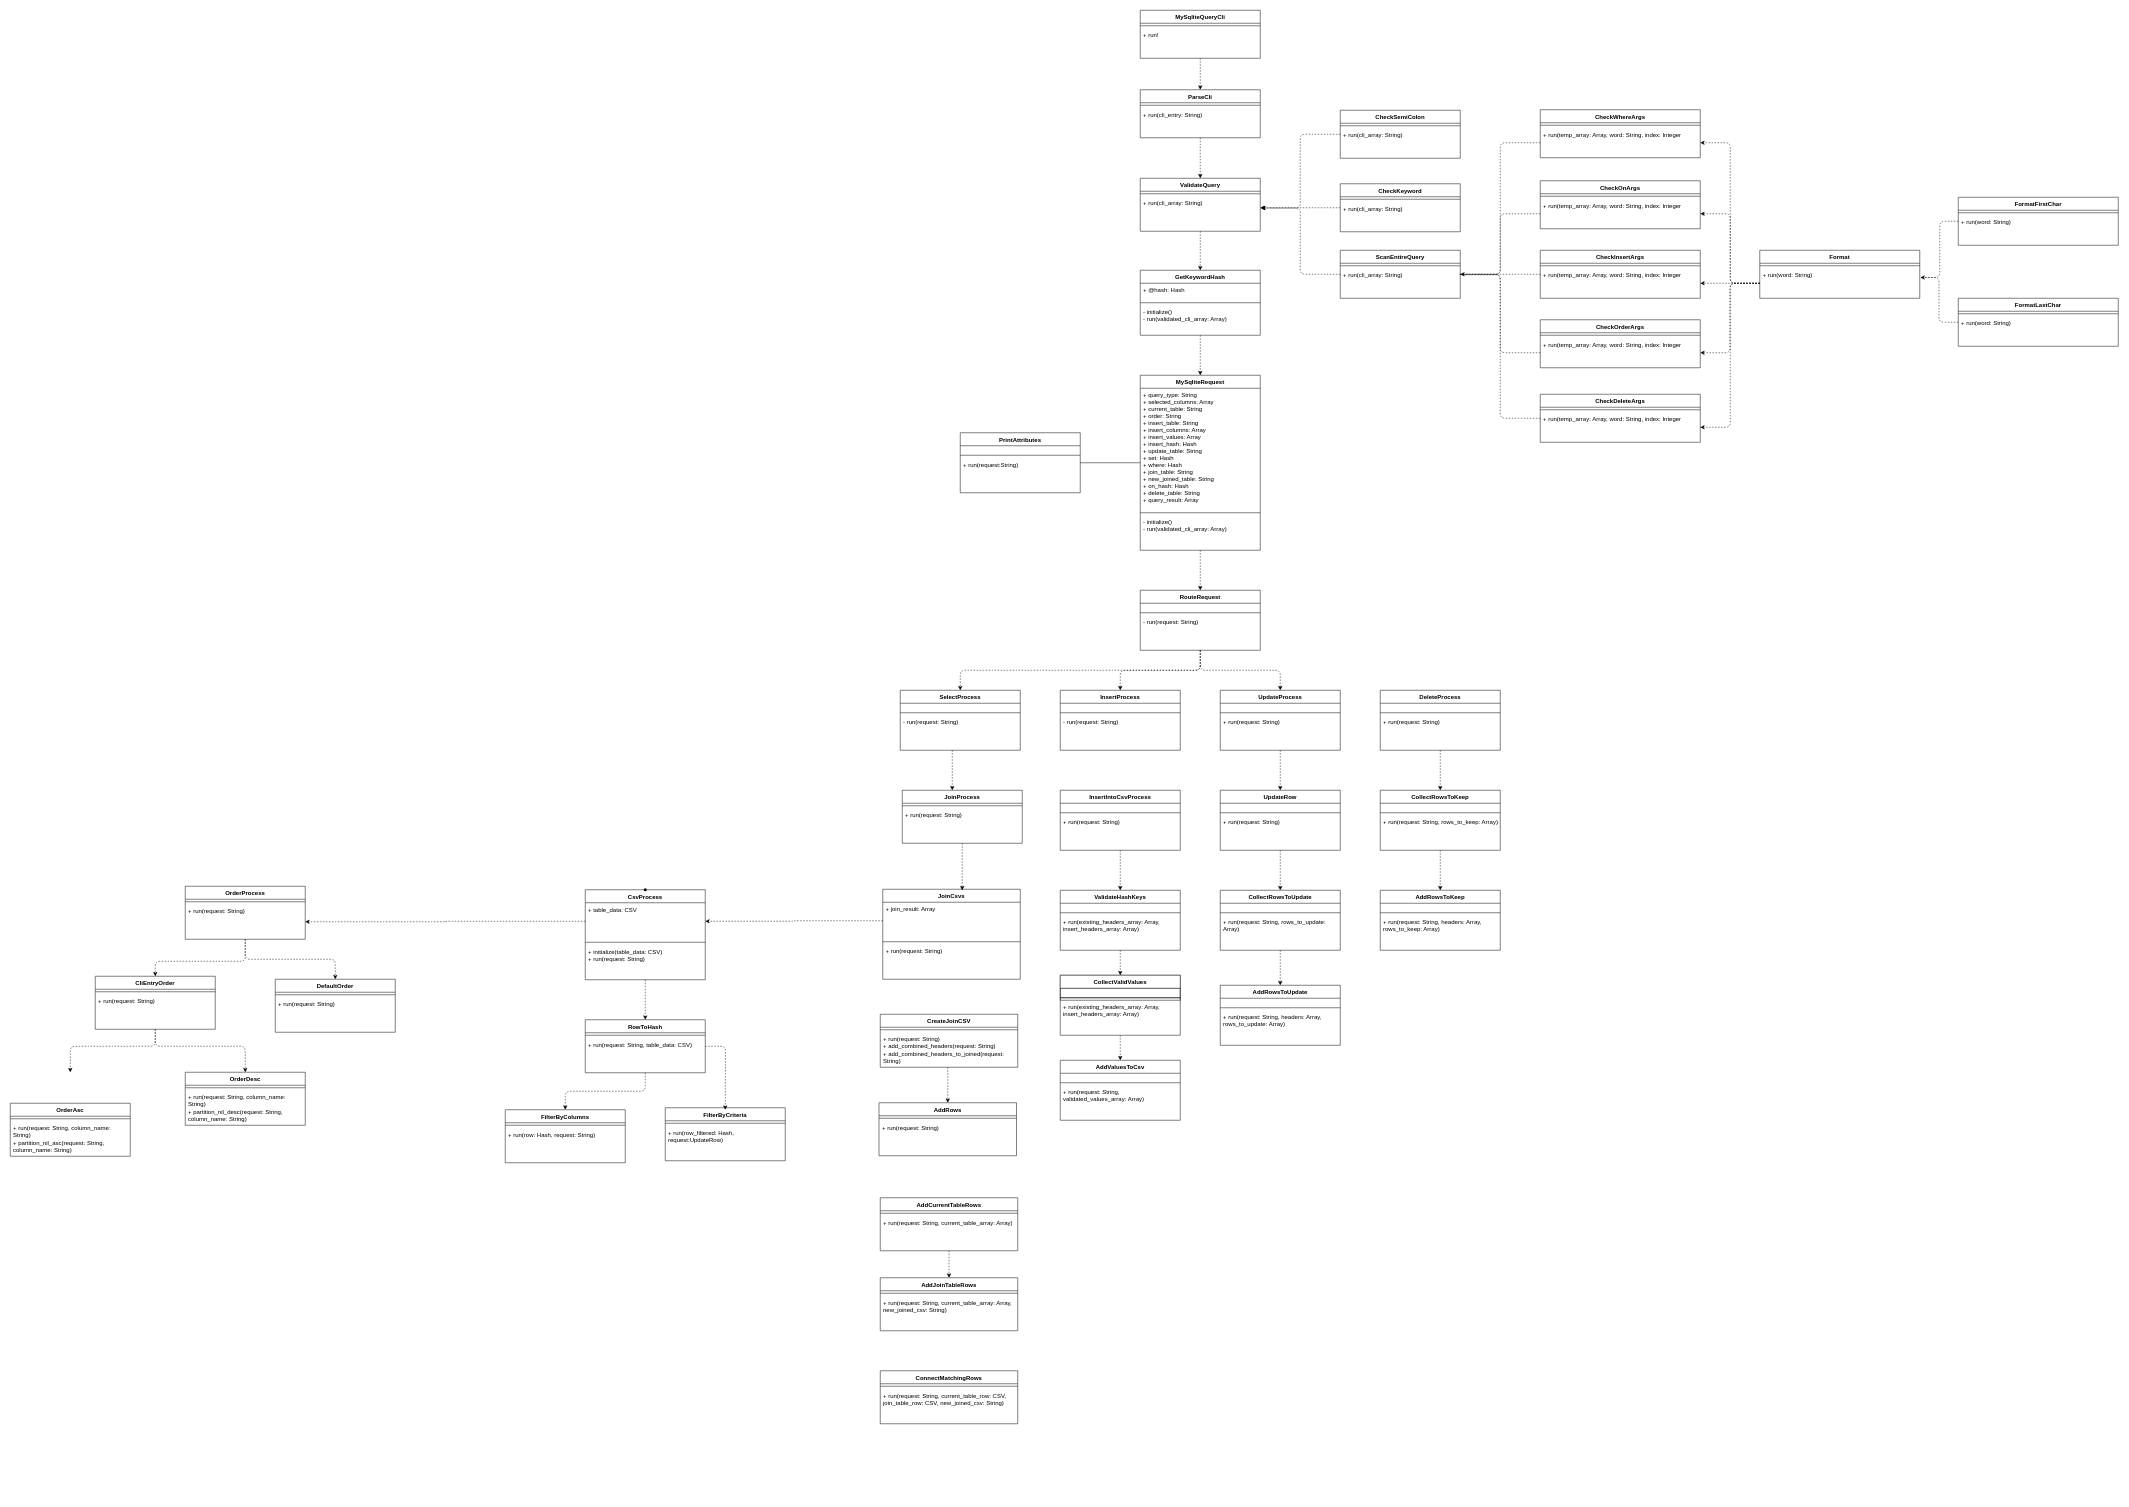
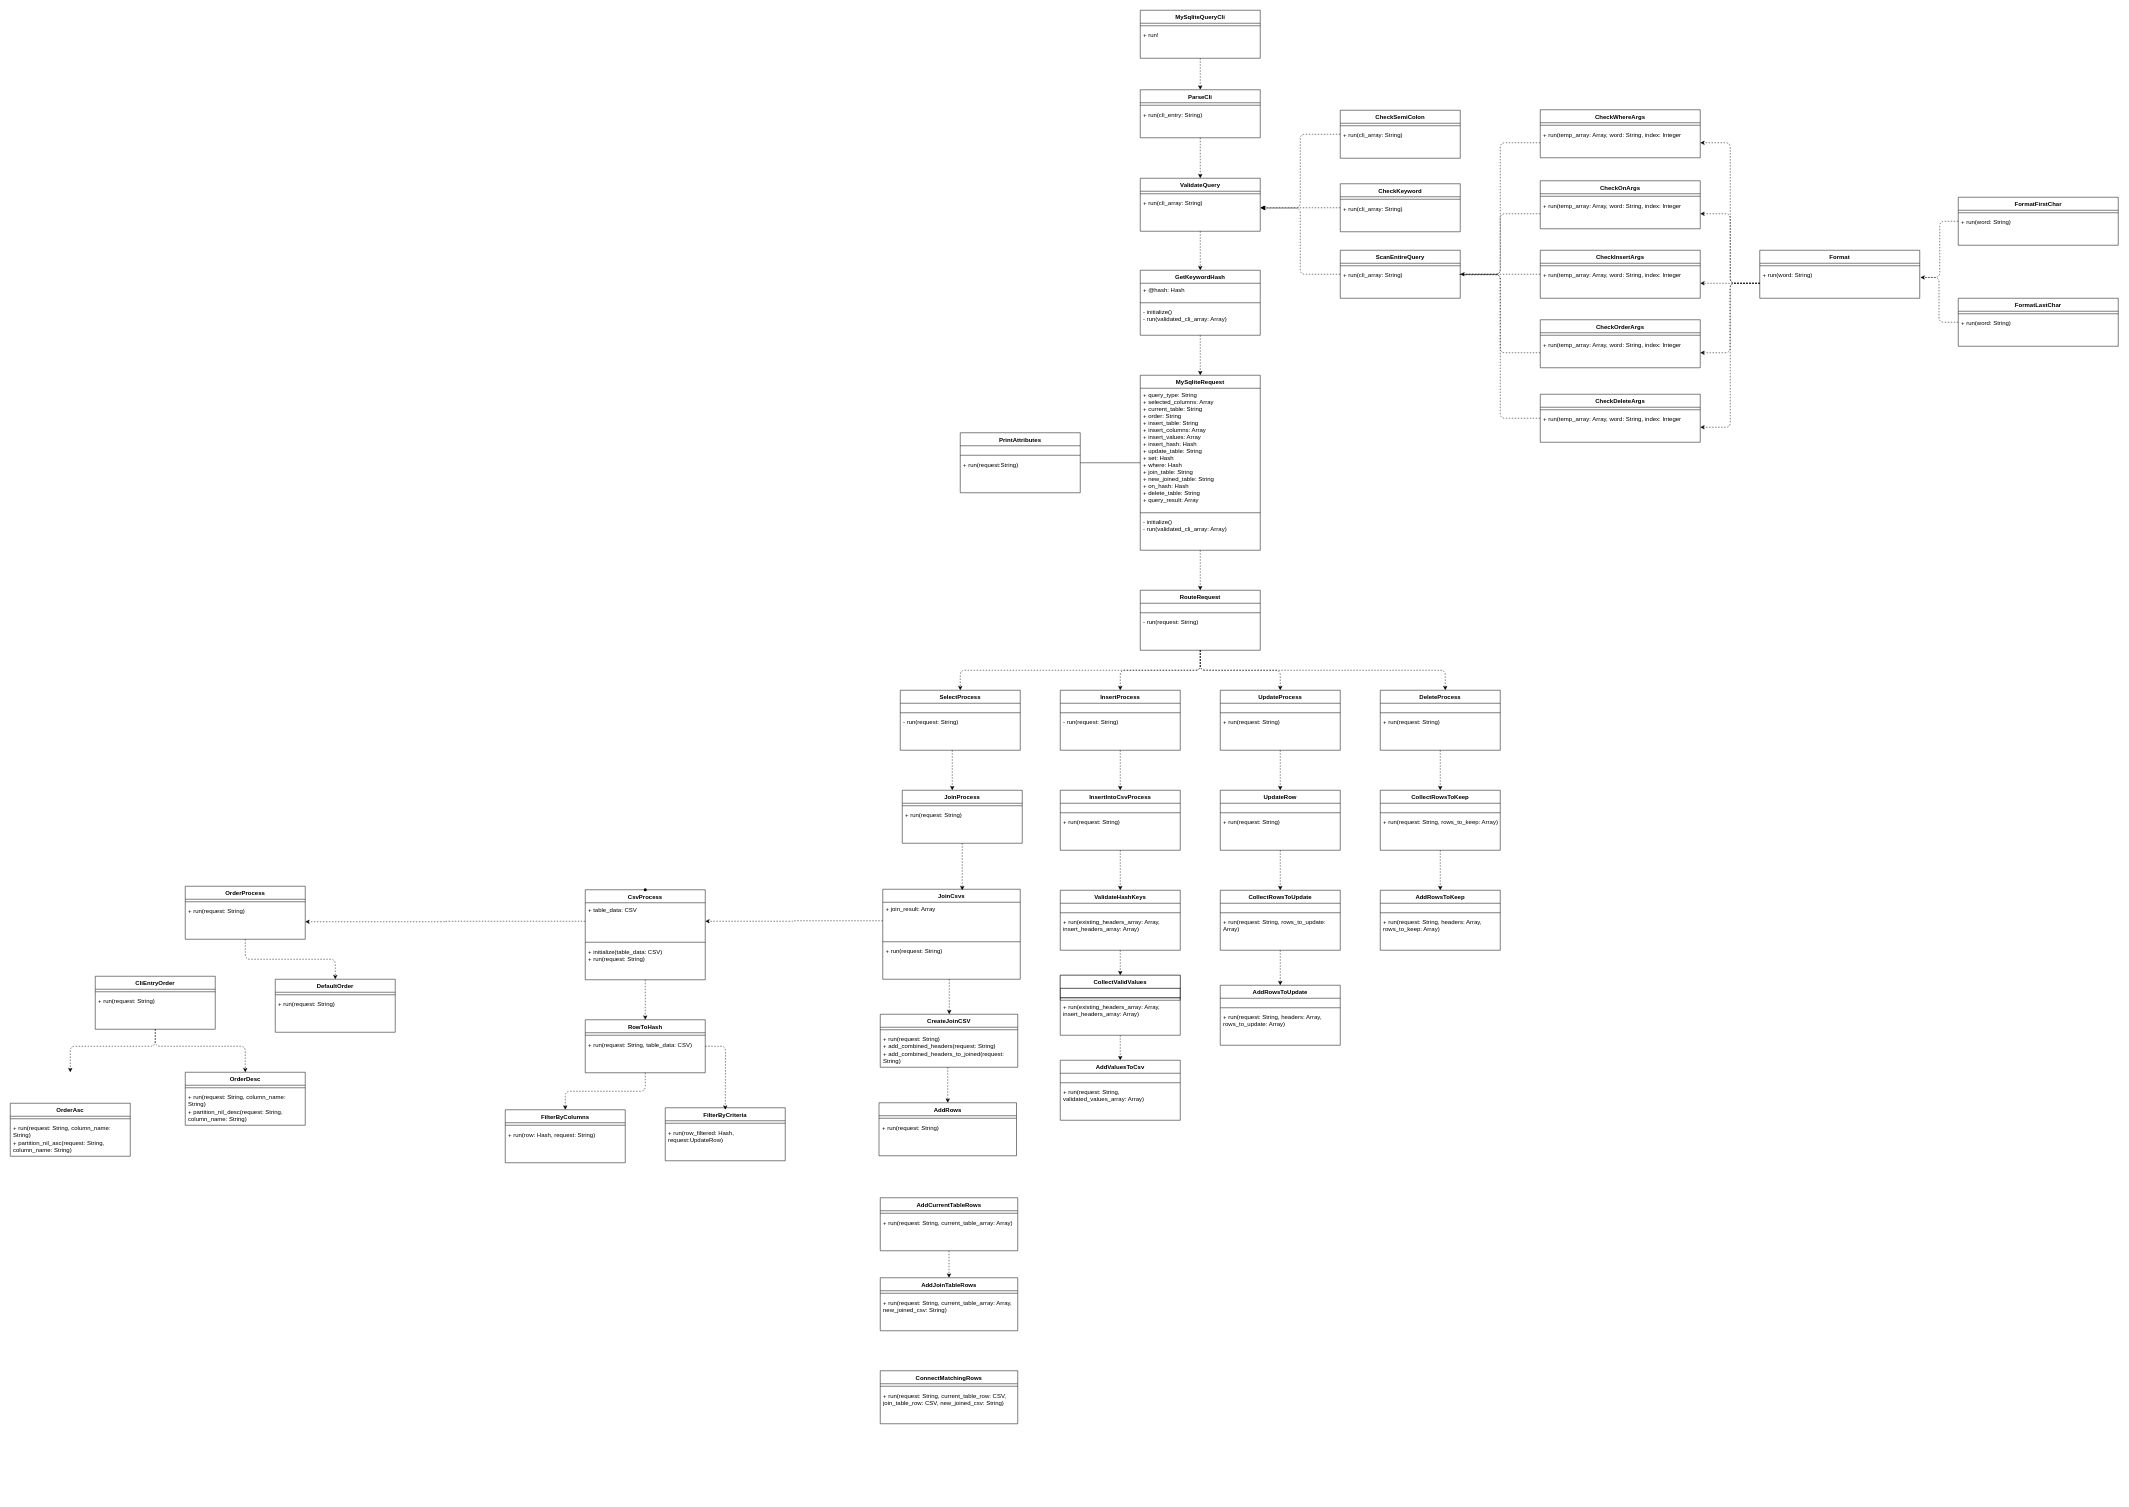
none -> (1445, 685)
none -> (1120, 785)
(155, 971) -> none
none -> (949, 1009)
